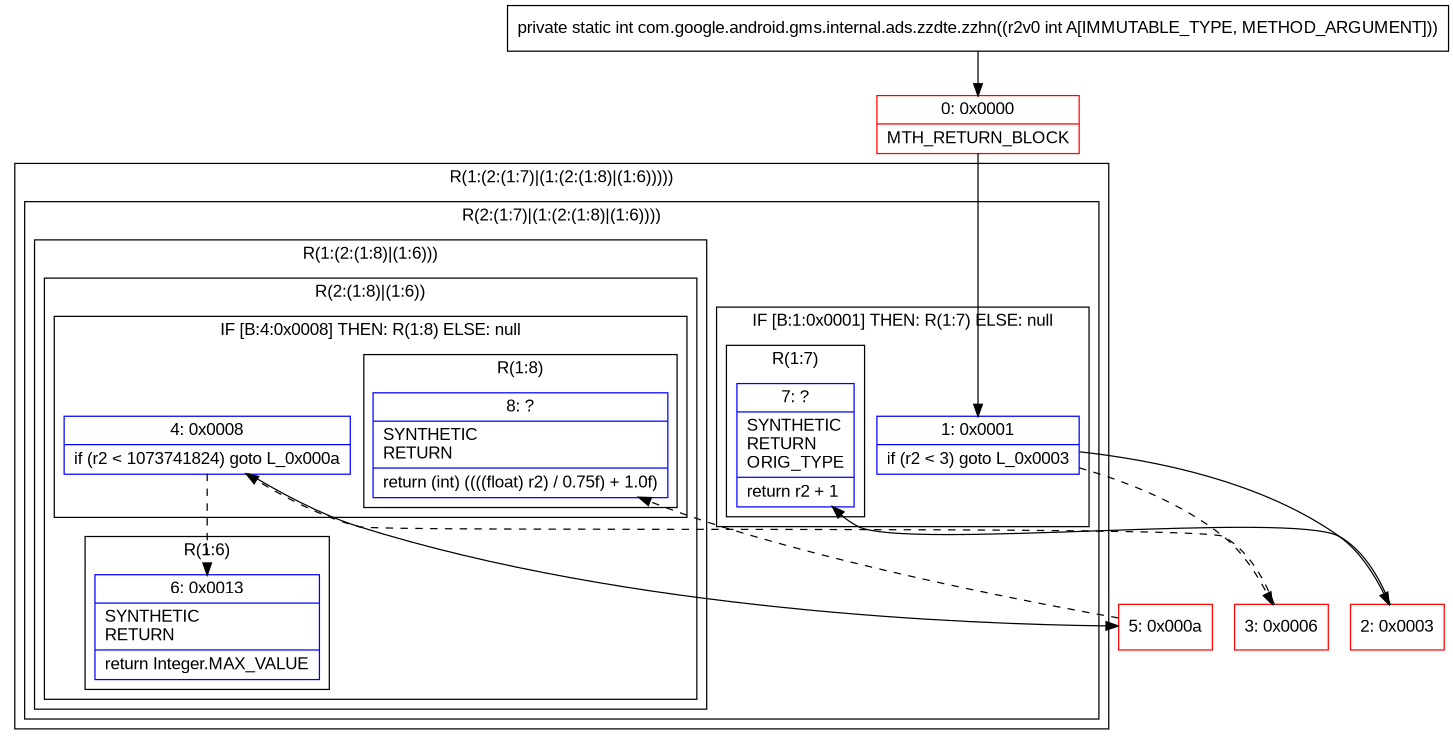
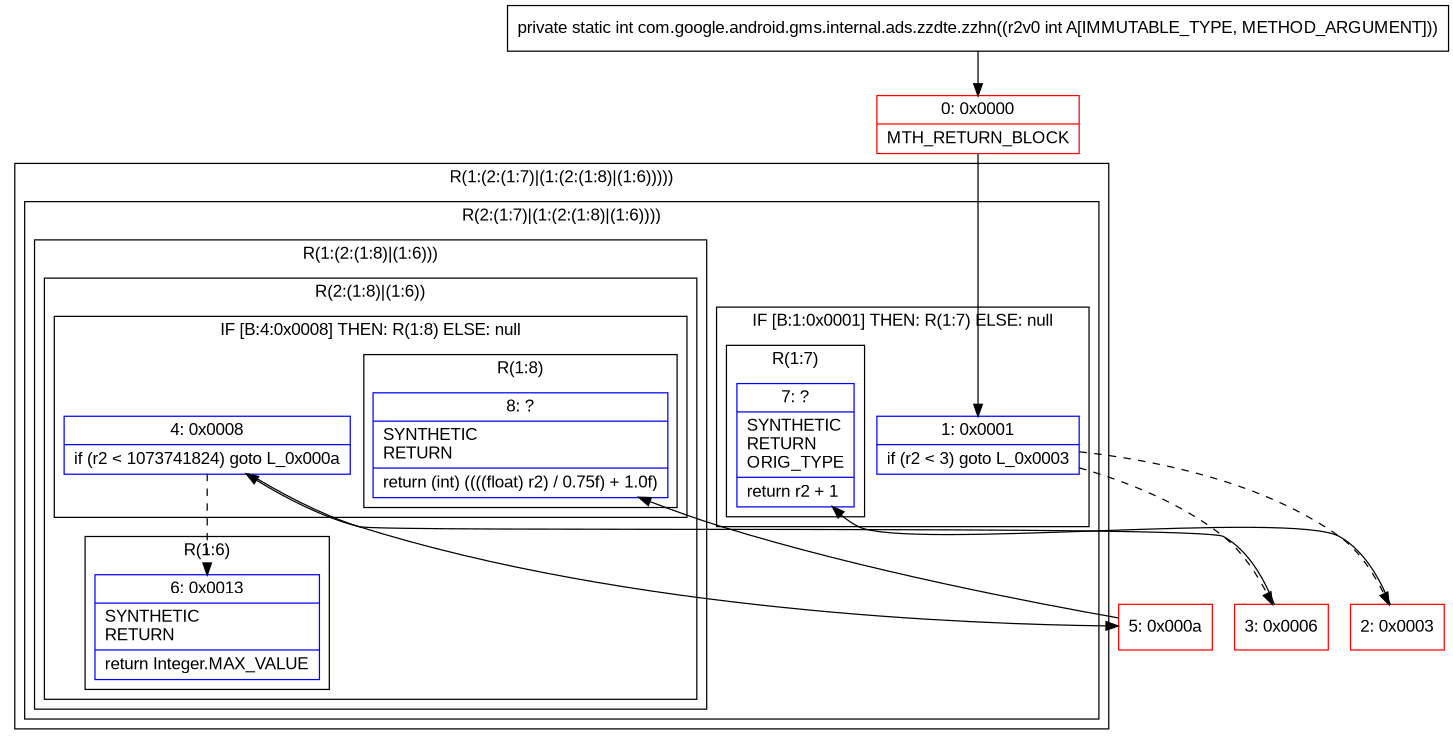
(1249, 490) -> (1249, 490)
(672, 529) -> (672, 529)
(882, 570) -> (882, 570)
